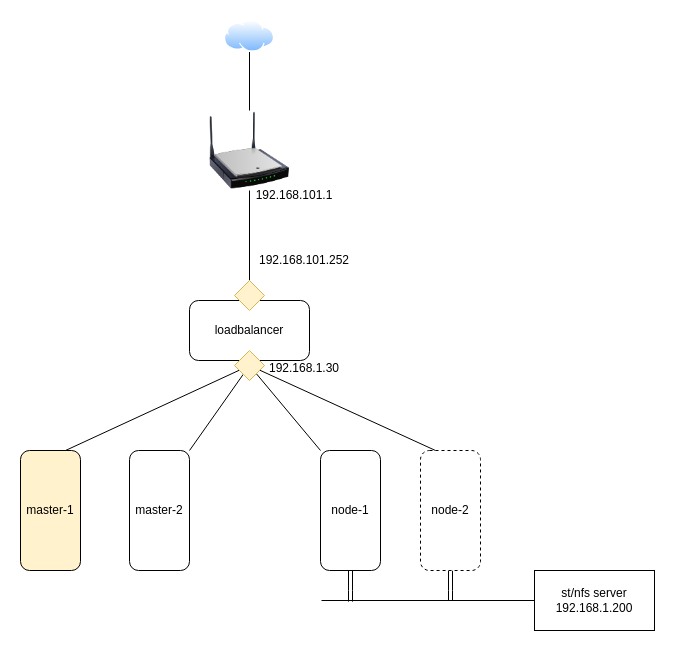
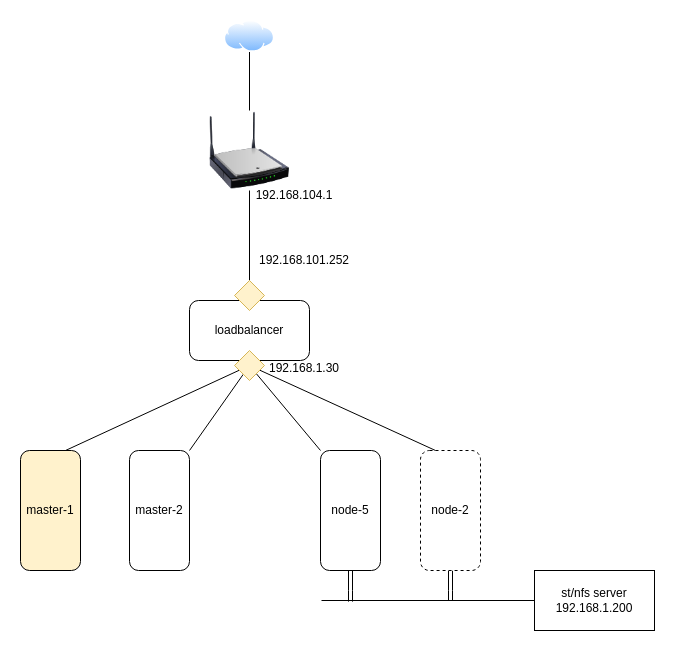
(295, 196) -> (295, 196)
(351, 511) -> (351, 511)
